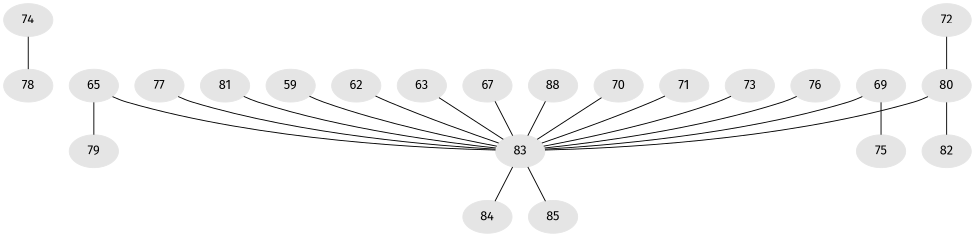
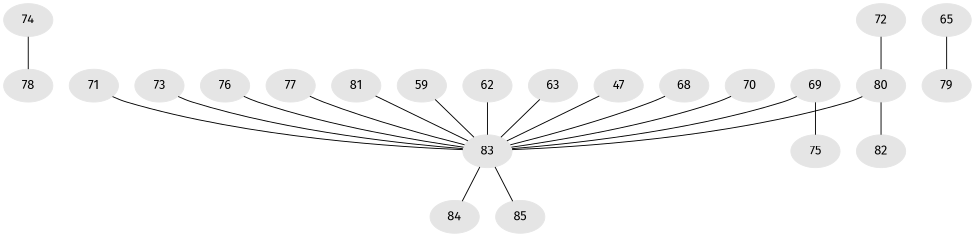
(487, 86) -> (619, 86)
(553, 86) -> (684, 86)
(302, 136) -> none
